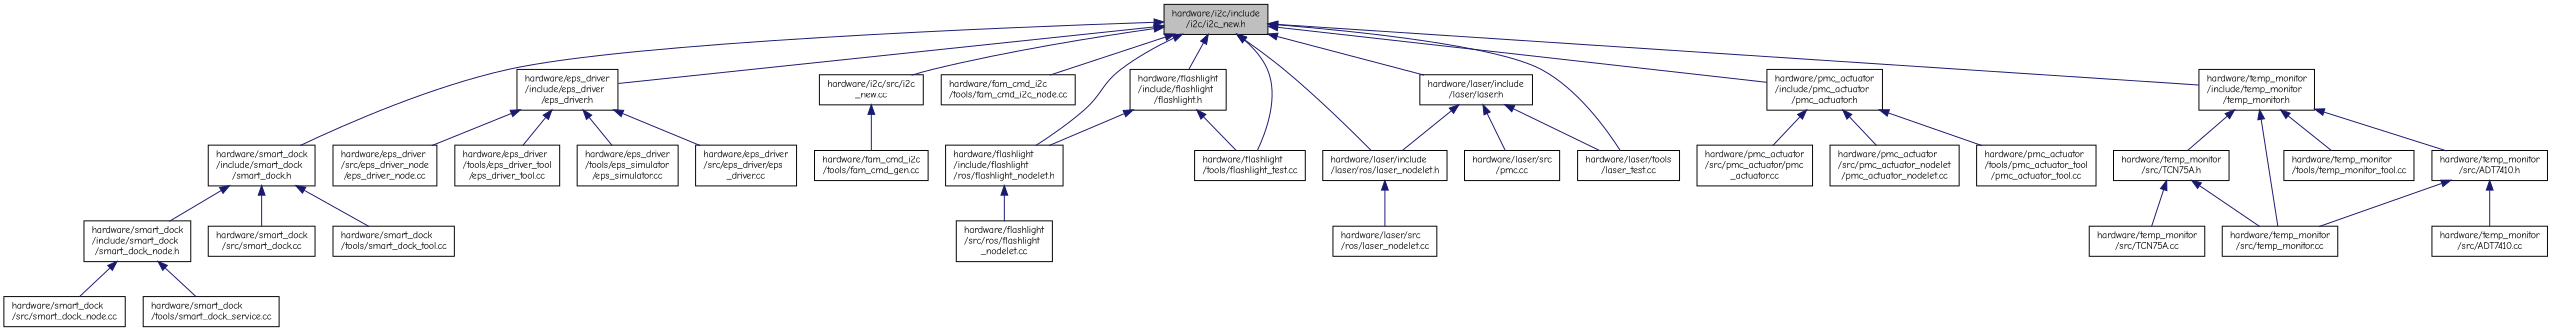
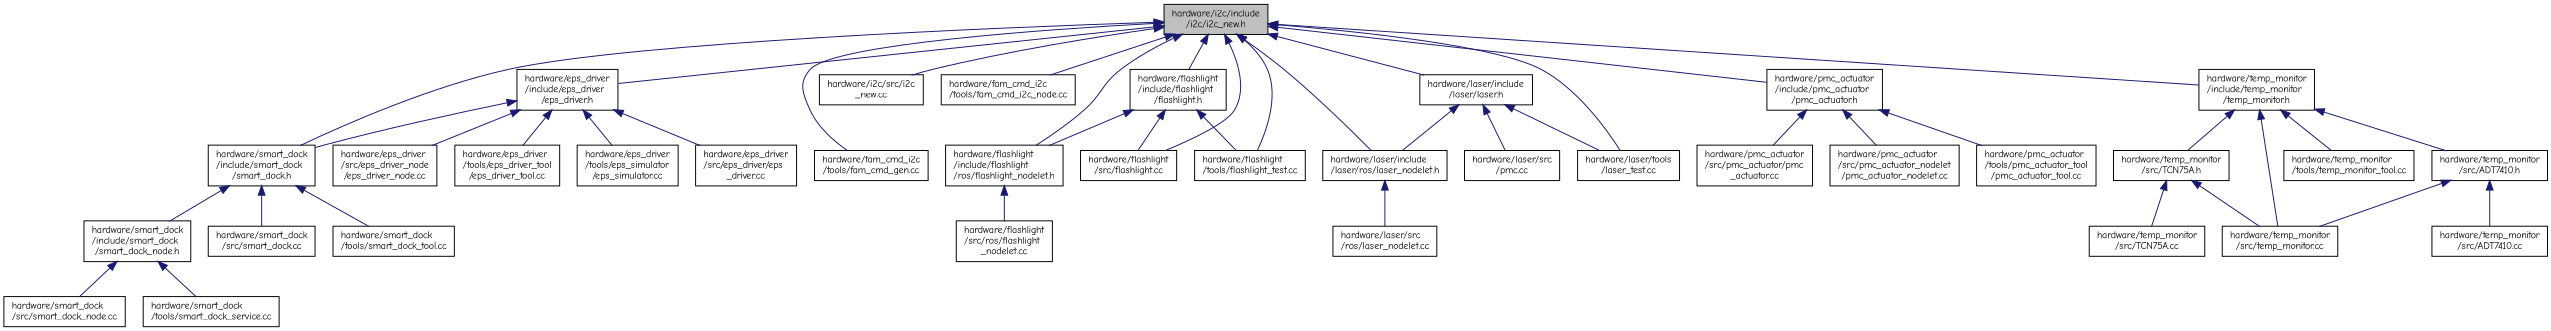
none -> (411, 124)
(871, 133) -> (930, 42)
none -> (1129, 166)
